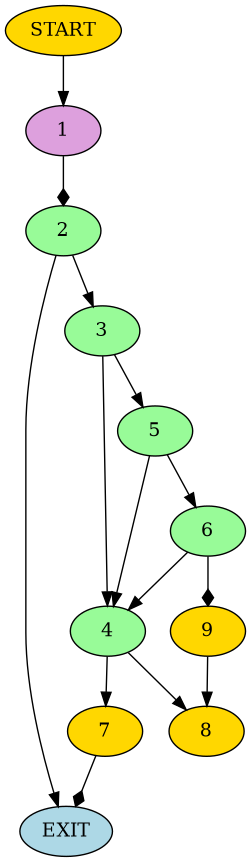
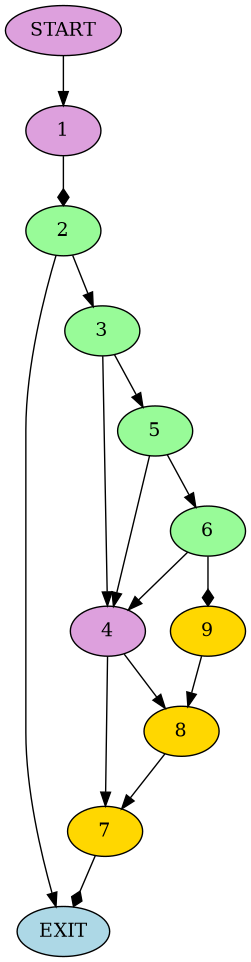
(63, 31) -> (63, 31)
(108, 631) -> (108, 631)
none -> (148, 776)
